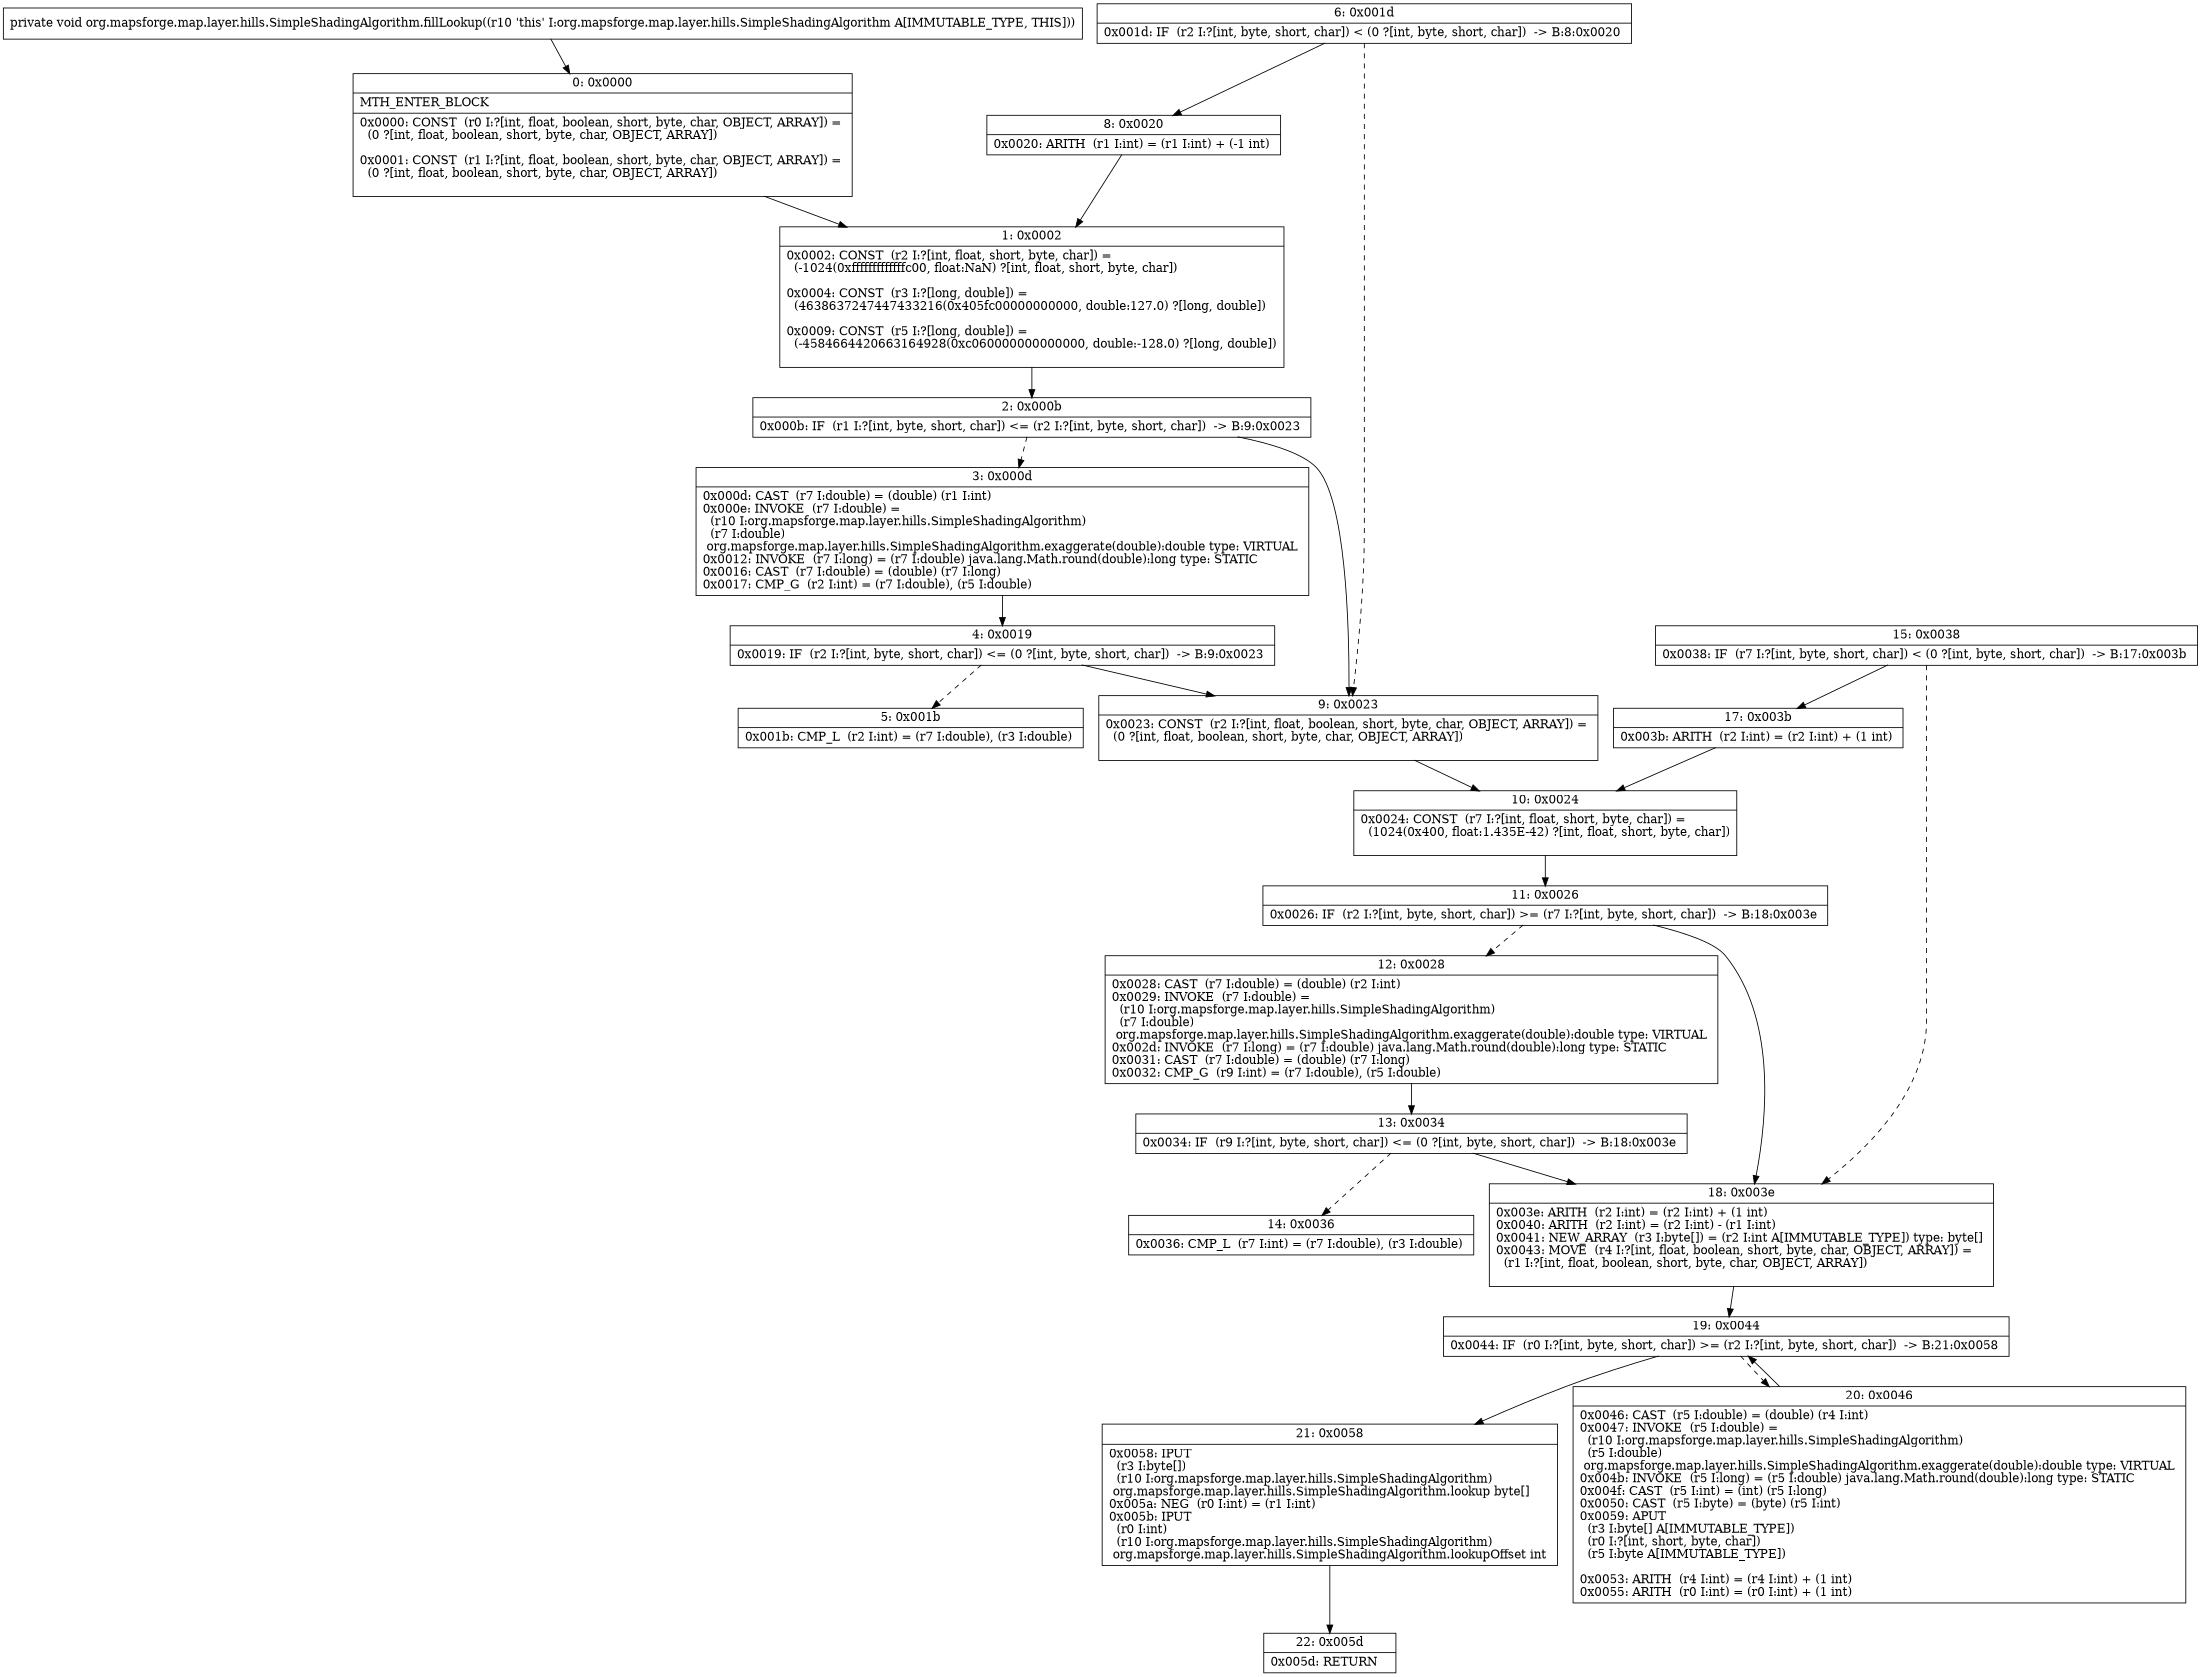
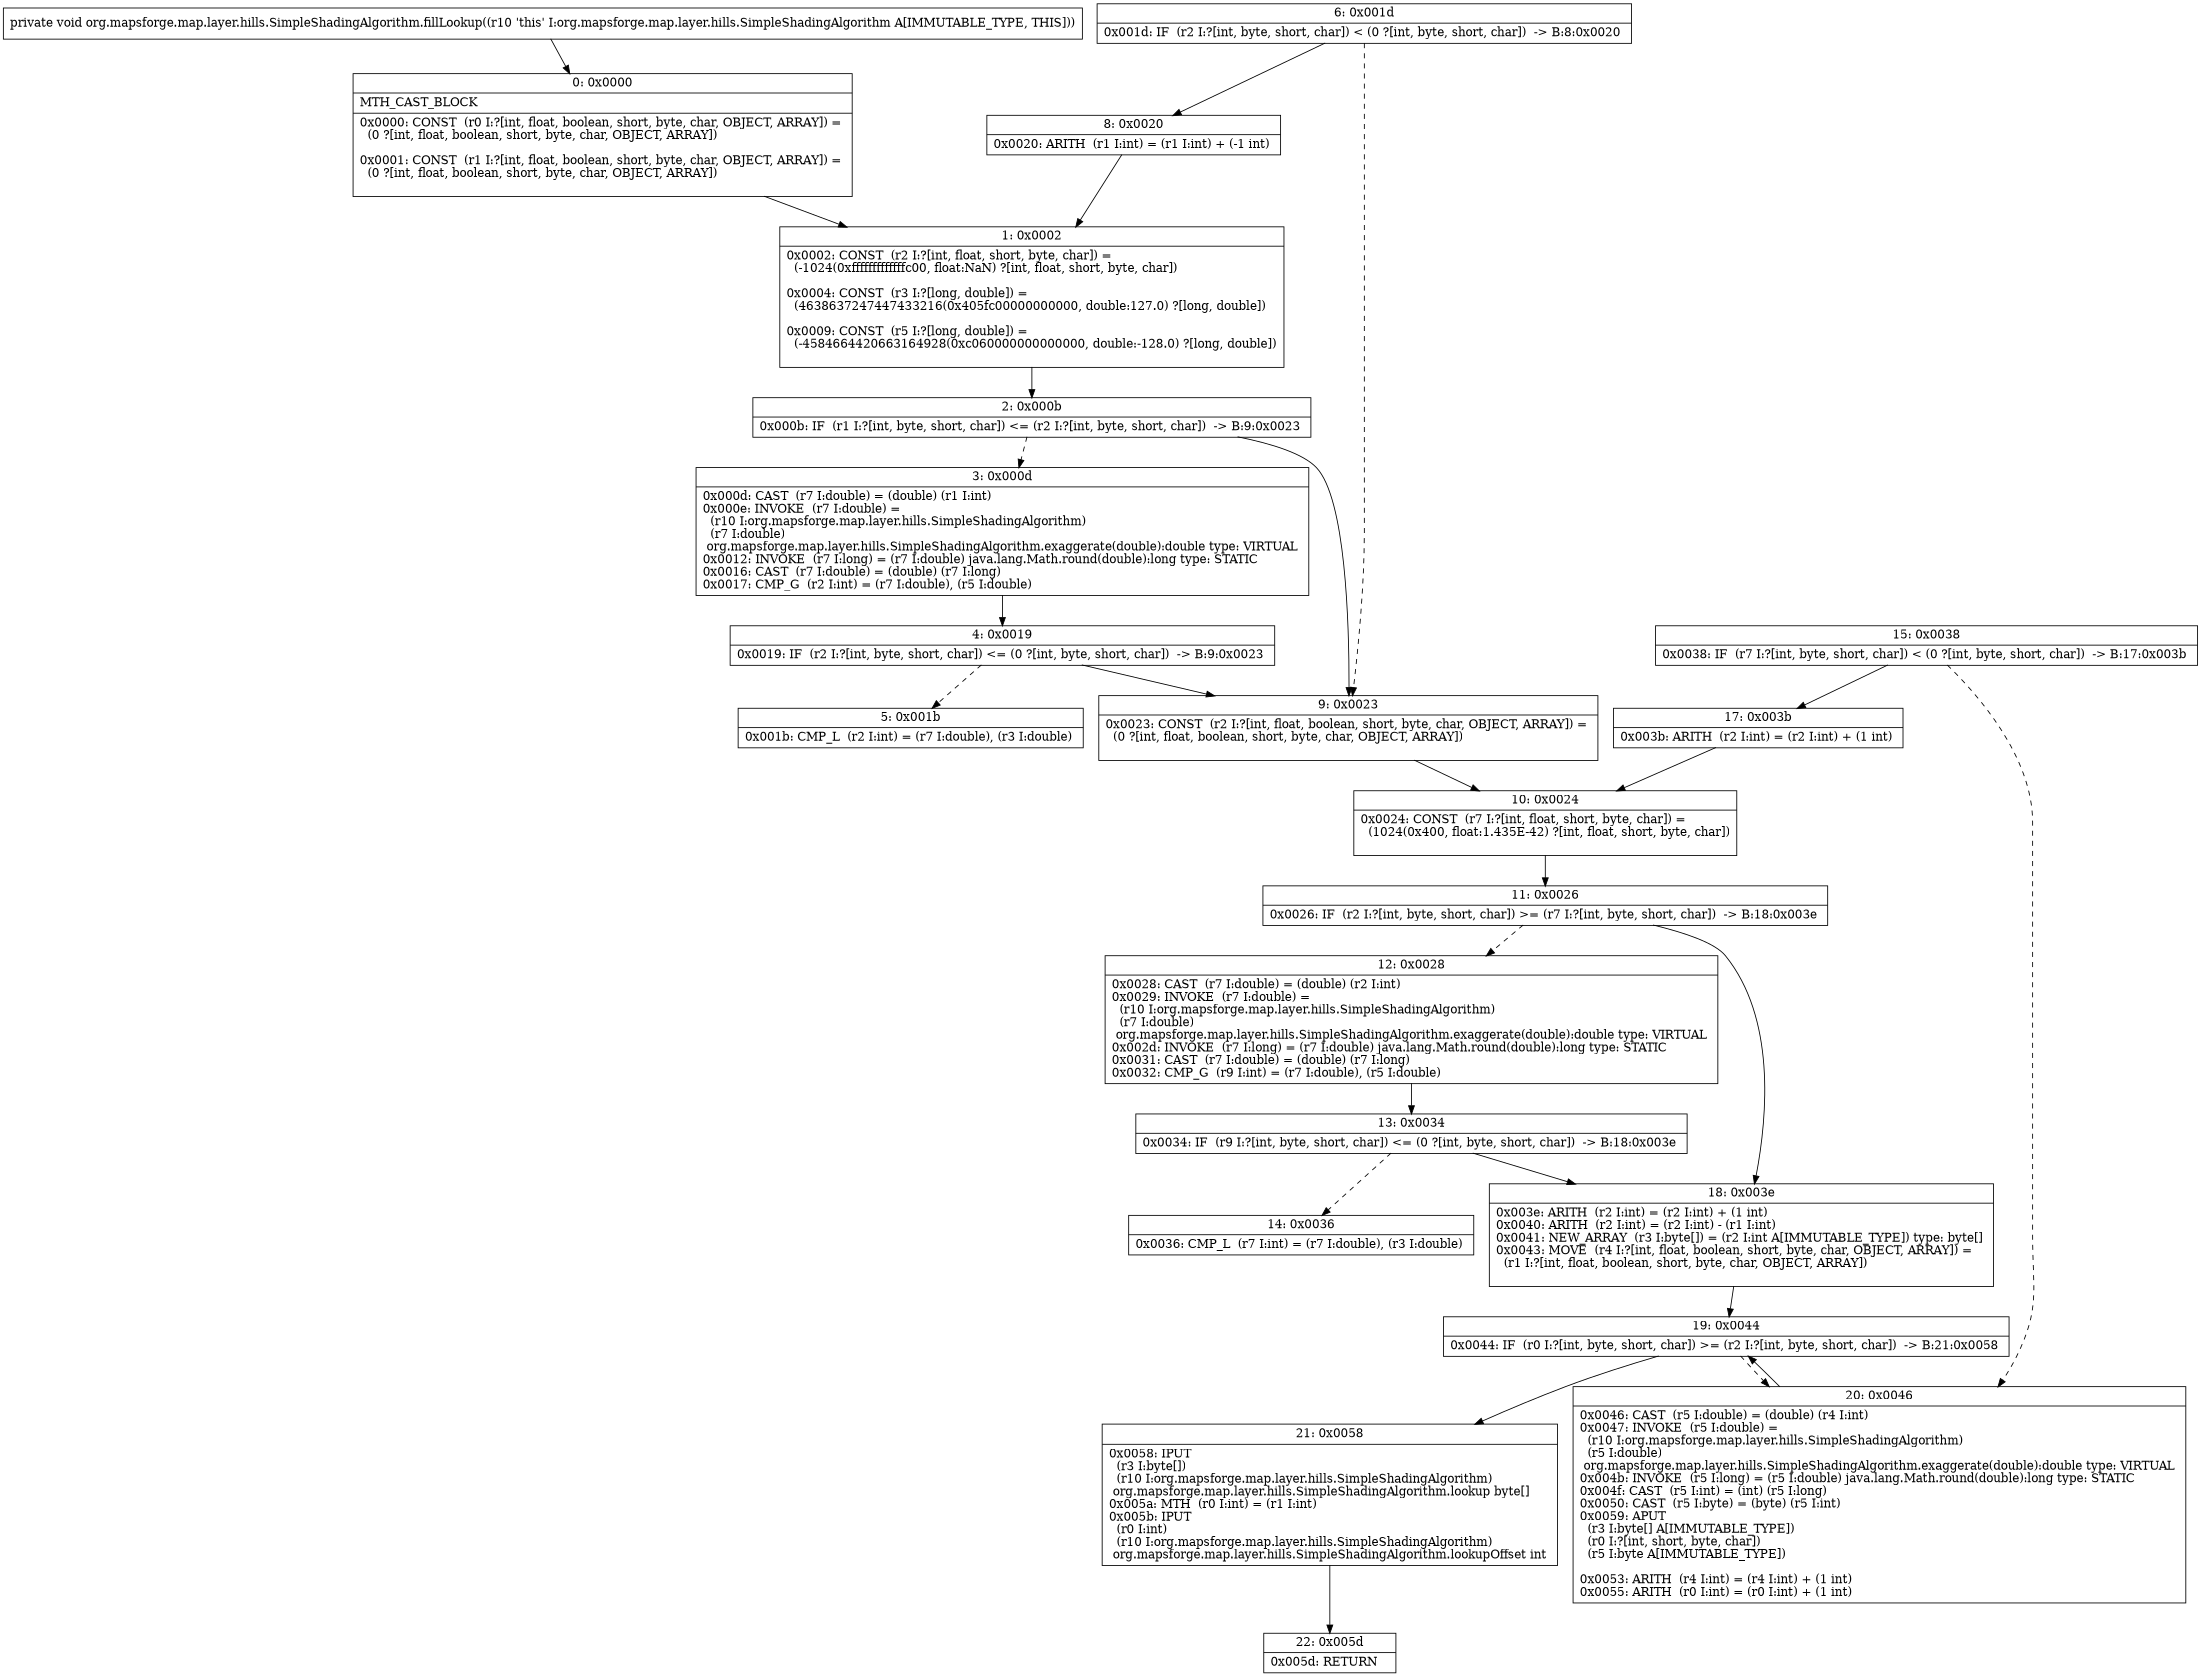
(425, 103) -> (419, 103)
(1927, 939) -> (2033, 1013)
(1214, 1504) -> (1215, 1504)
